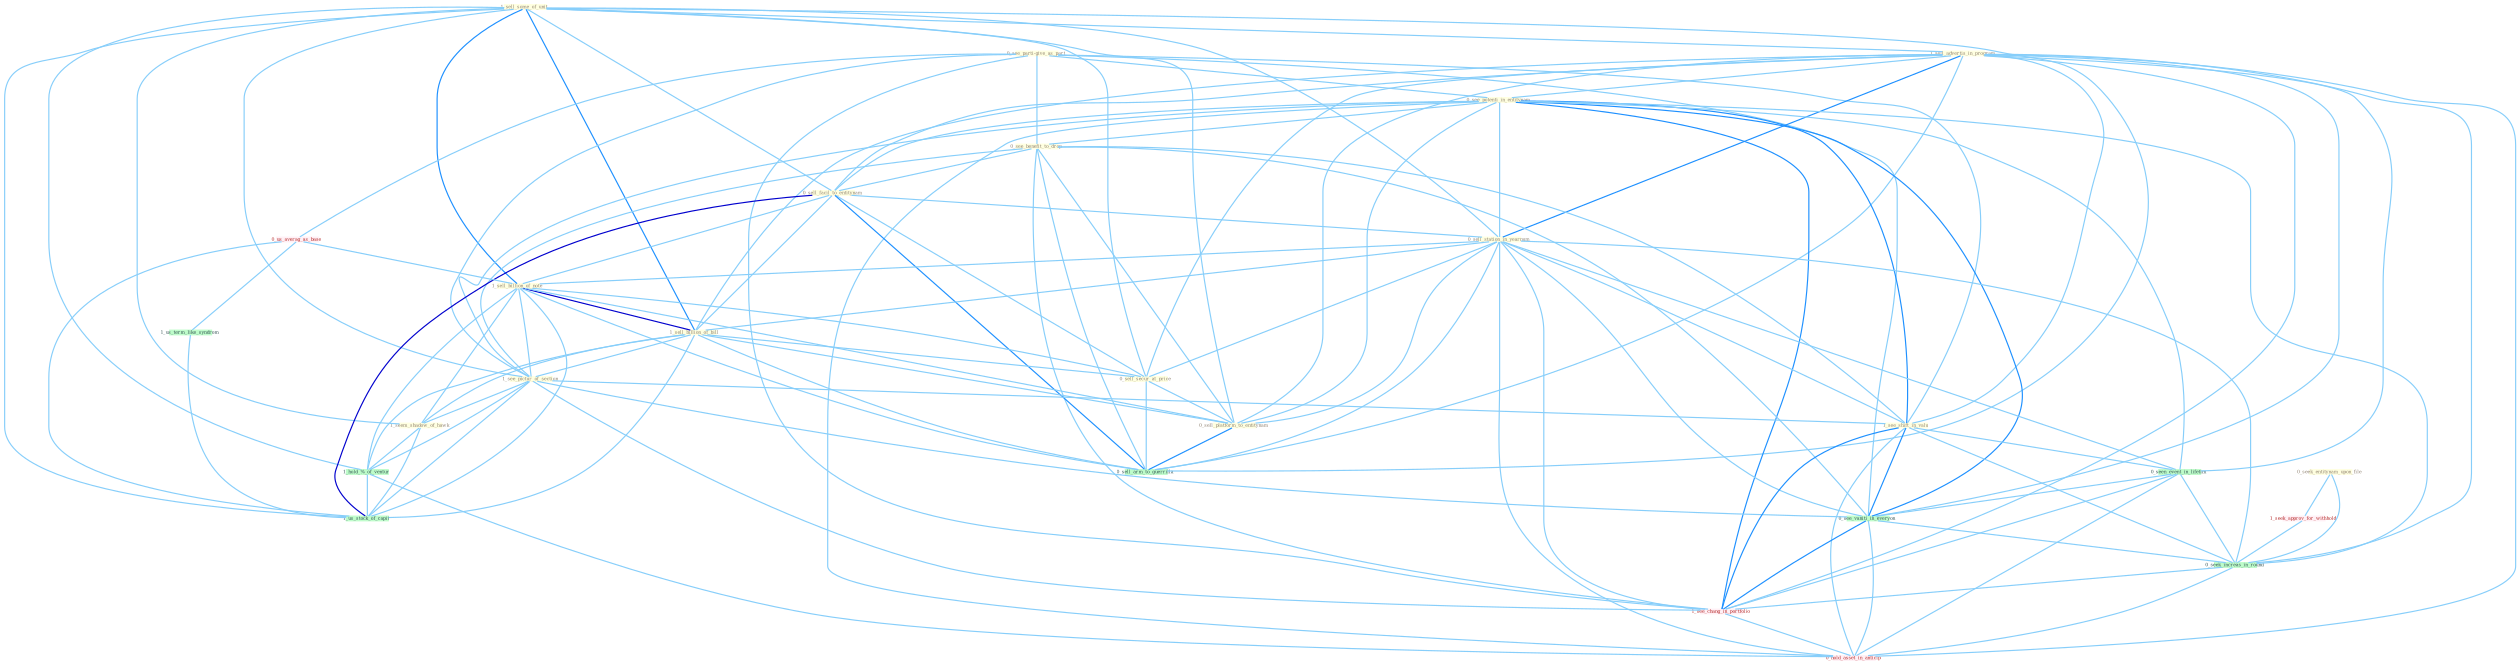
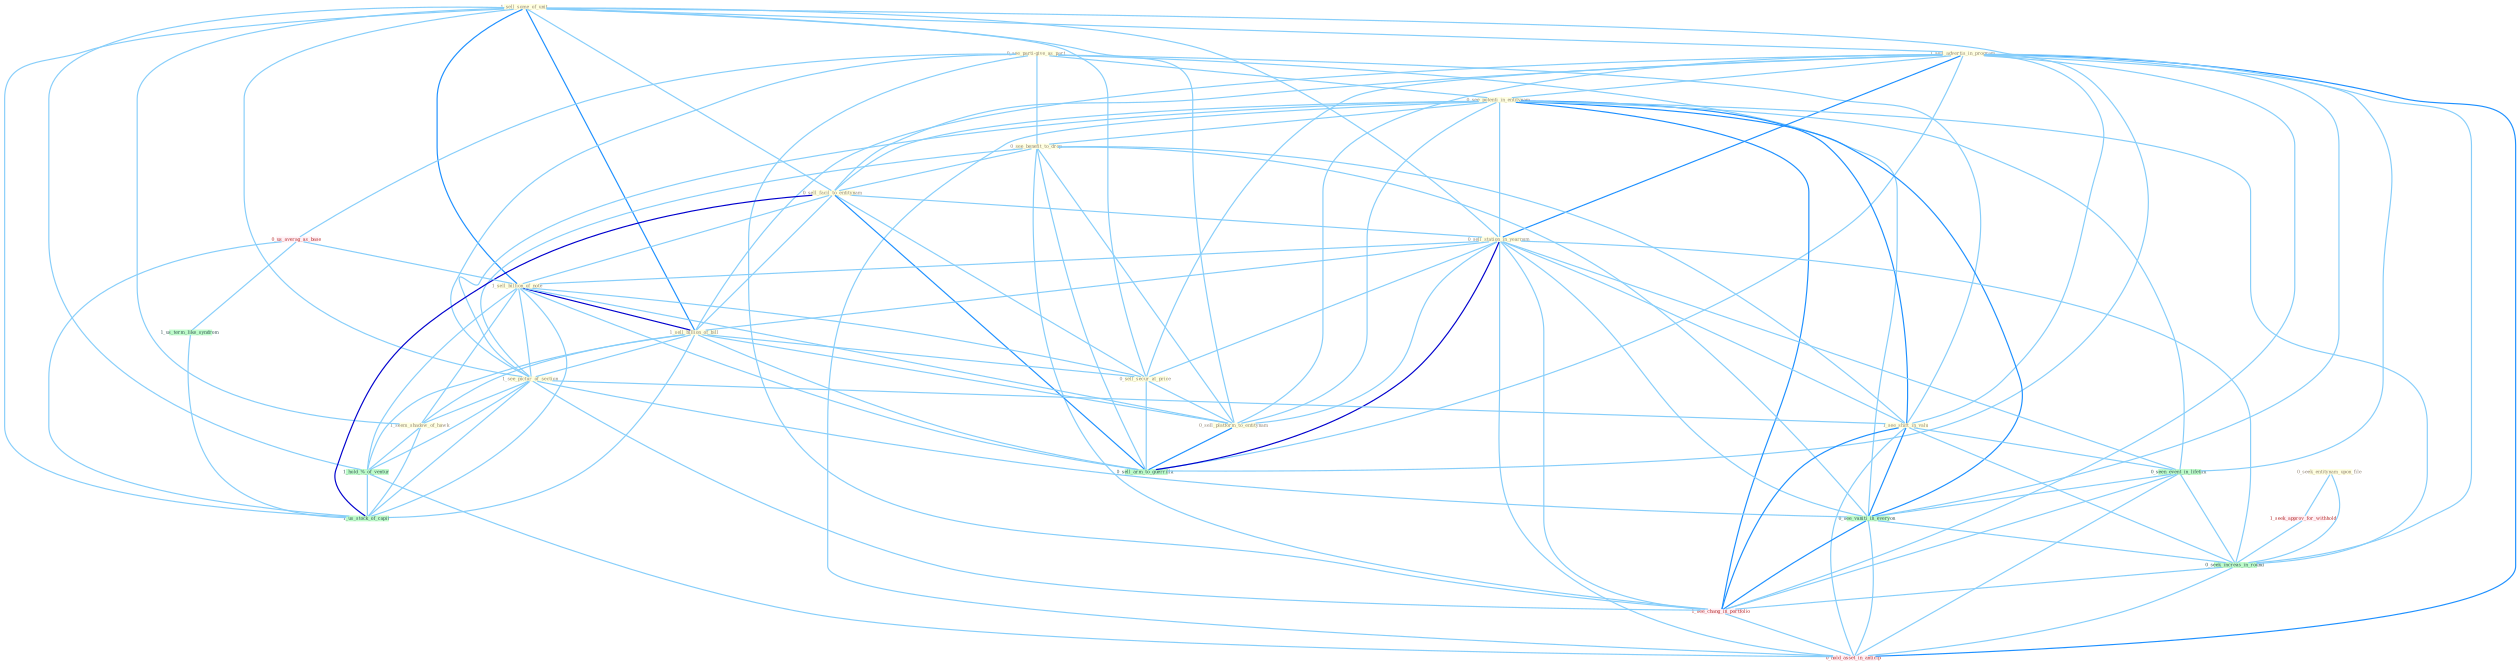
(1382, 395) -> (1382, 395)
(2516, 404) -> (2516, 404)
